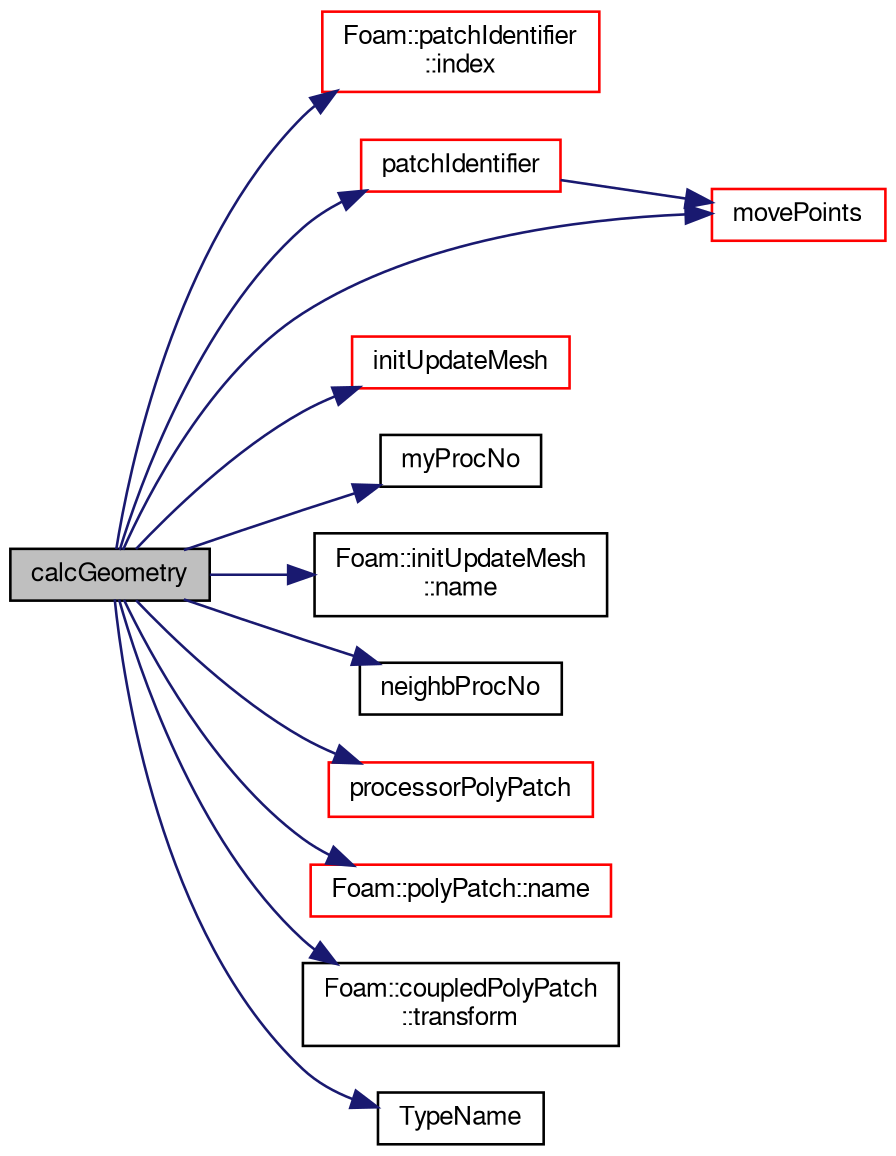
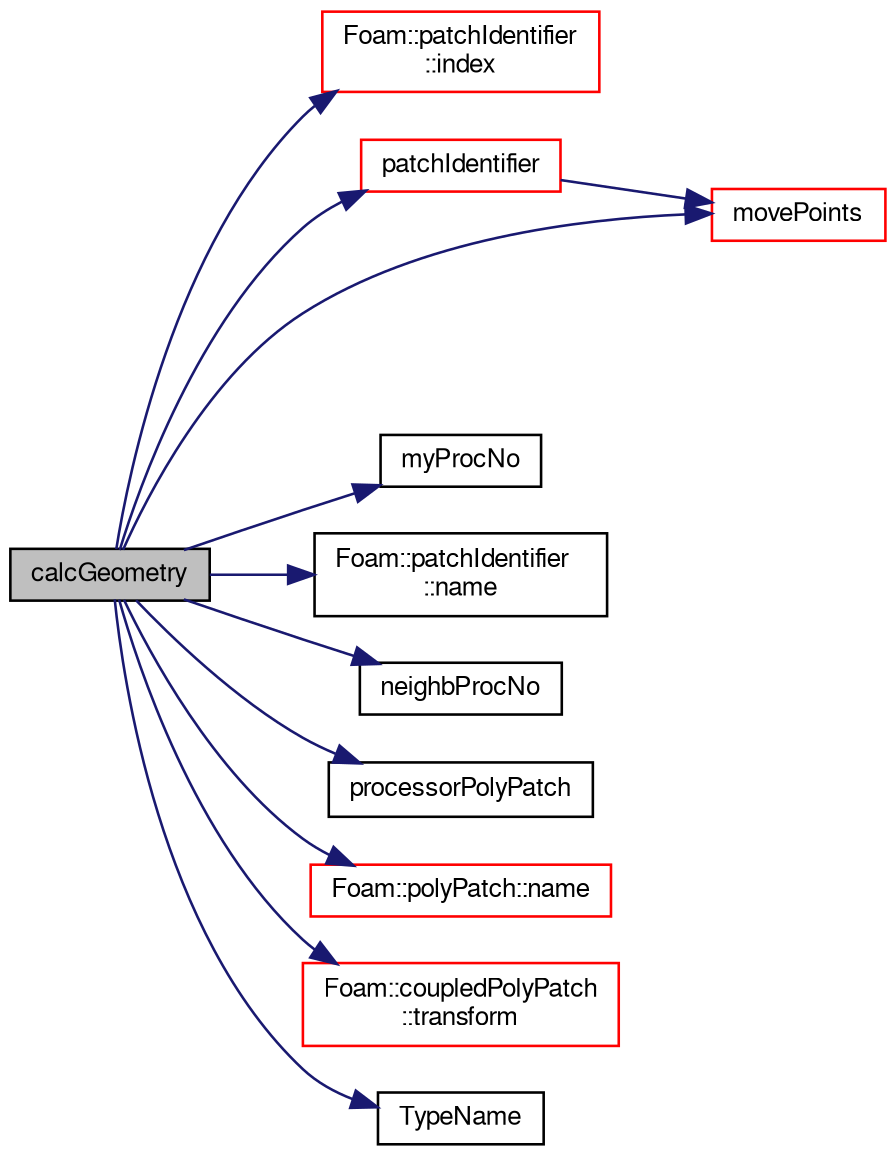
(461, 362) -> none
(461, 575) -> (461, 575)
(461, 790) -> (461, 790)
(461, 1004) -> (461, 1004)
